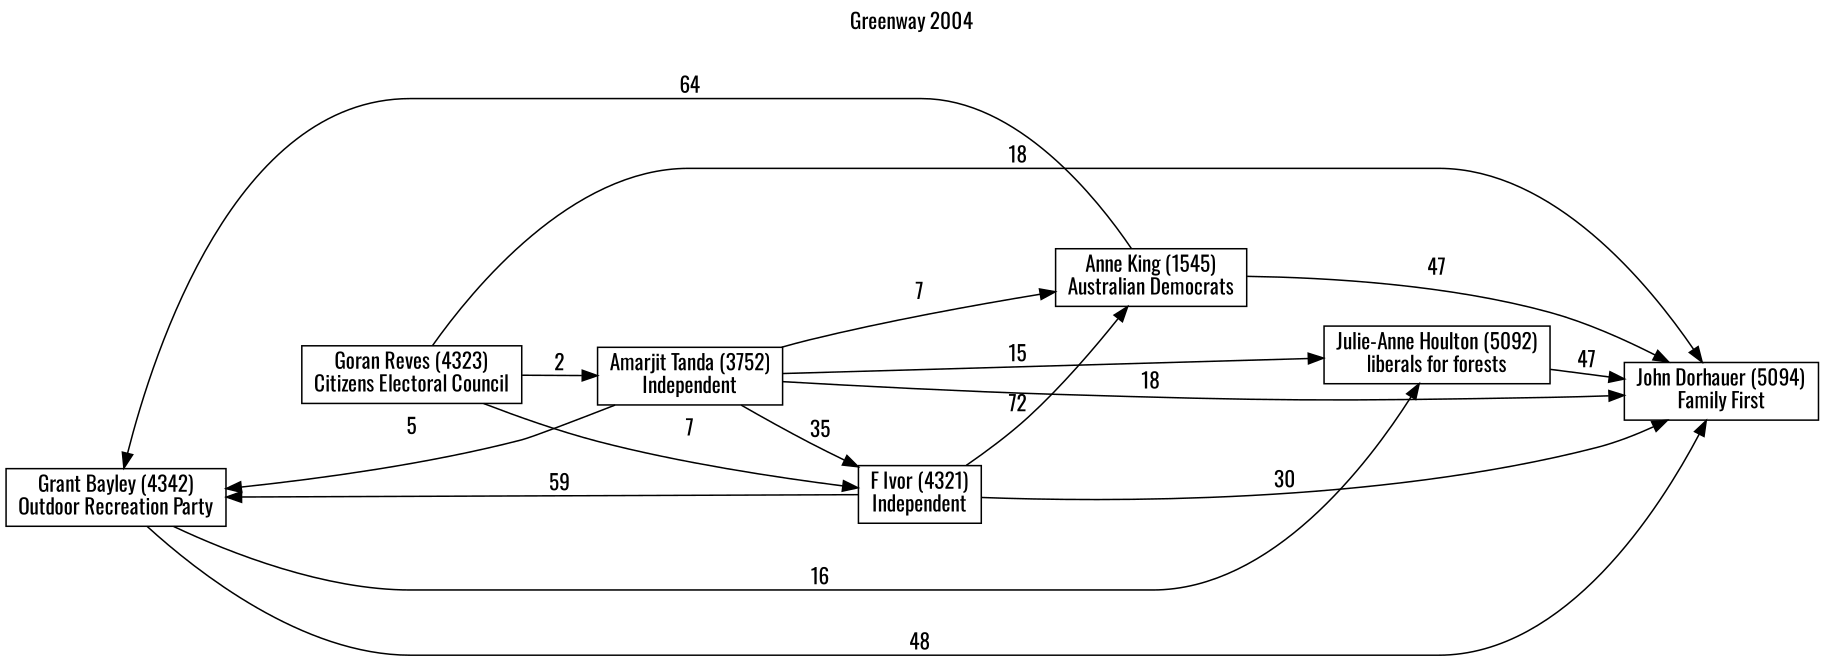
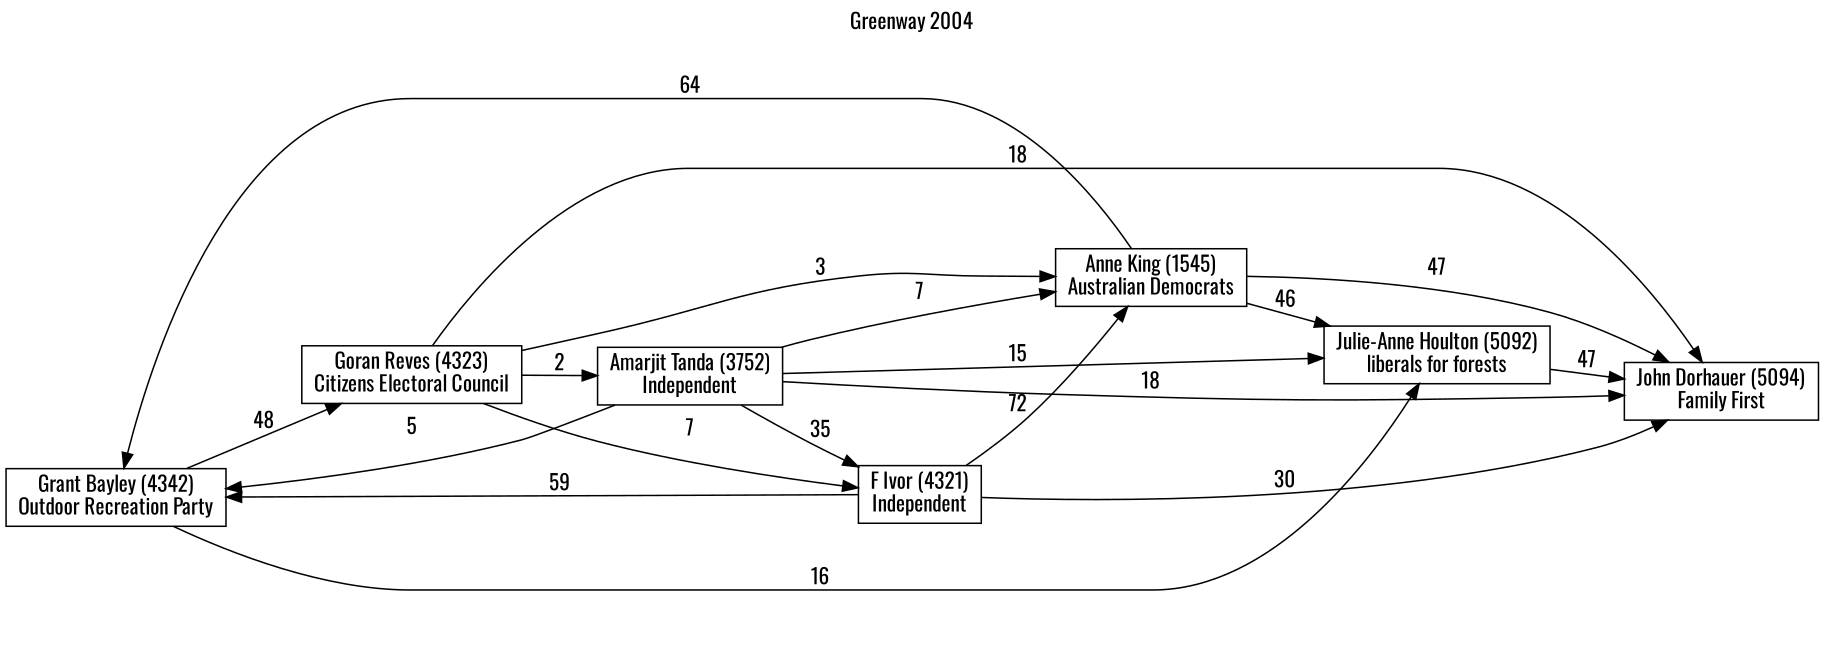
none -> (778, 288)
none -> (1281, 313)
(954, 655) -> (257, 439)
